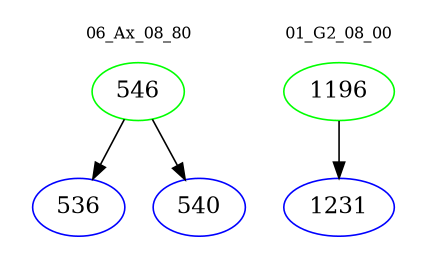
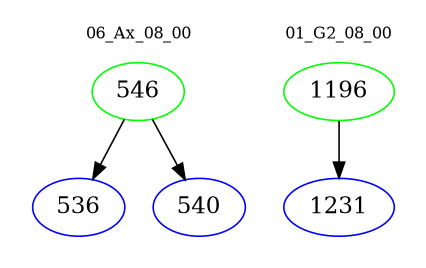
(139, 35) -> (139, 35)
